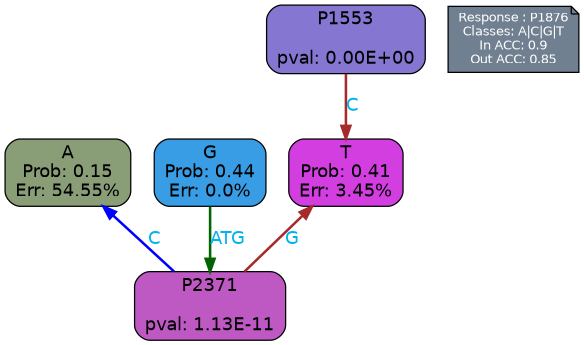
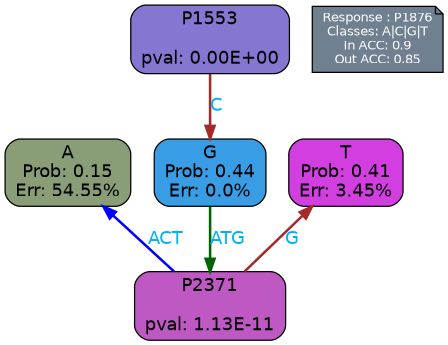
(346, 100) -> (210, 100)
(154, 239) -> (166, 239)
